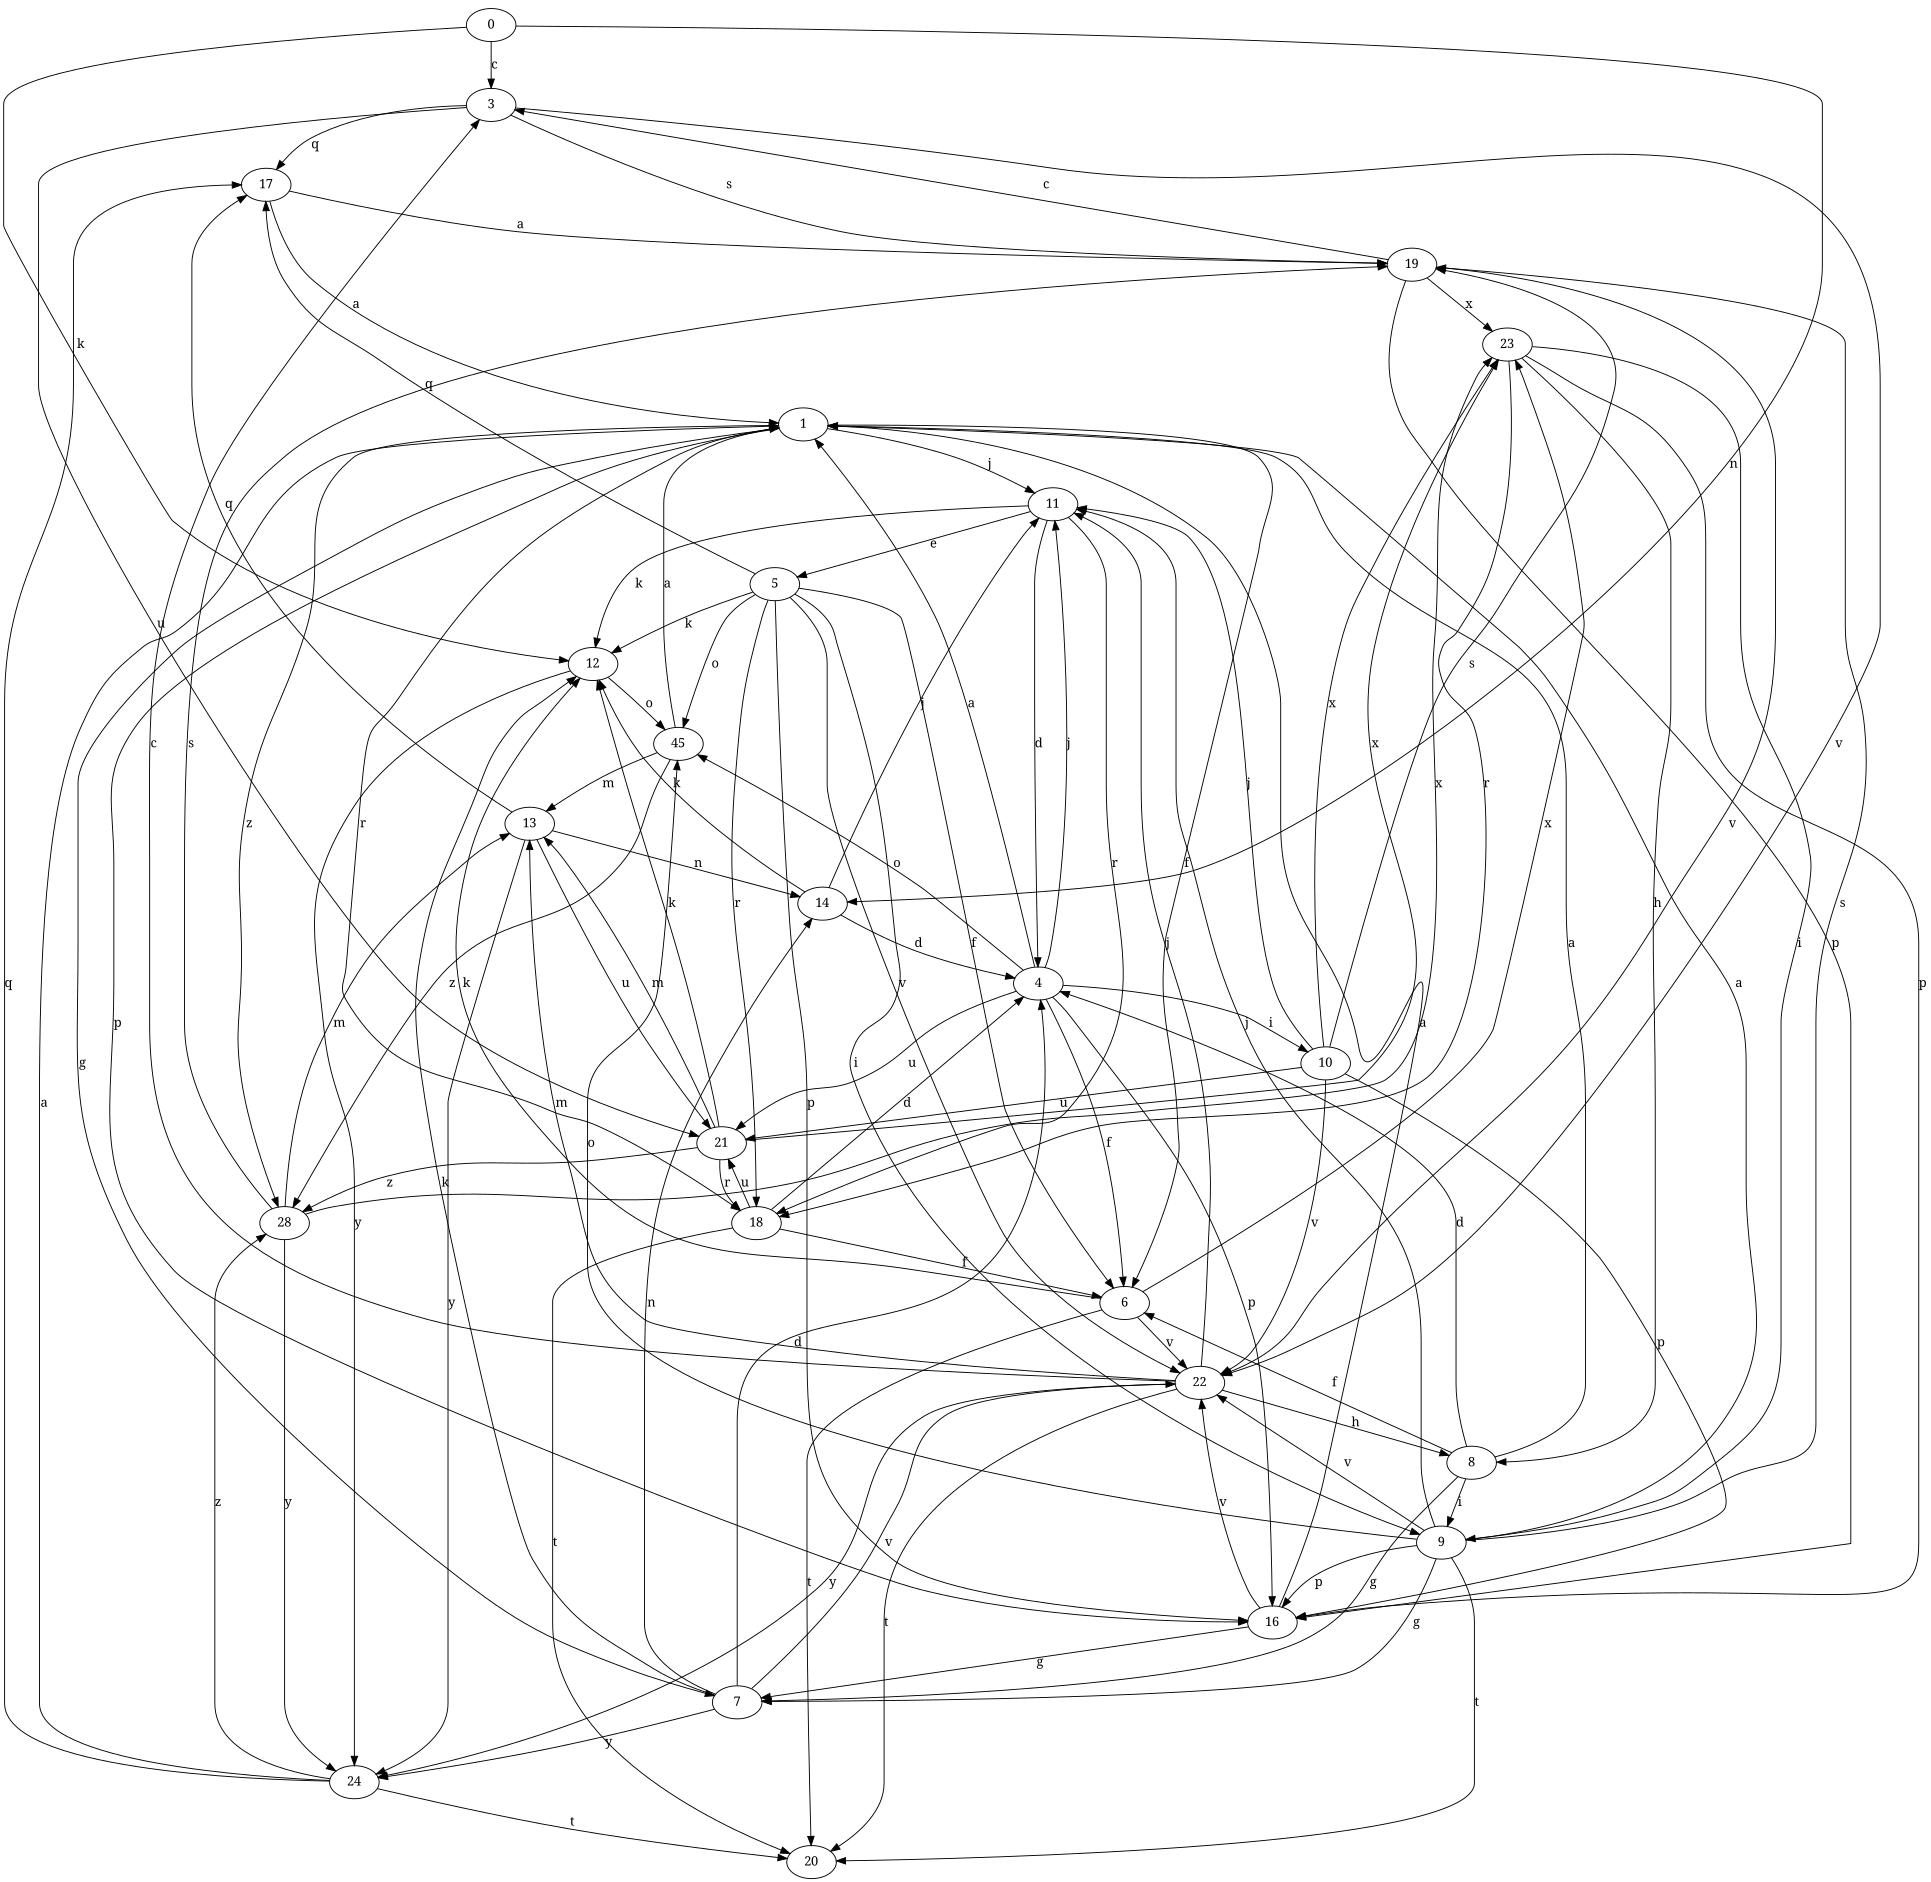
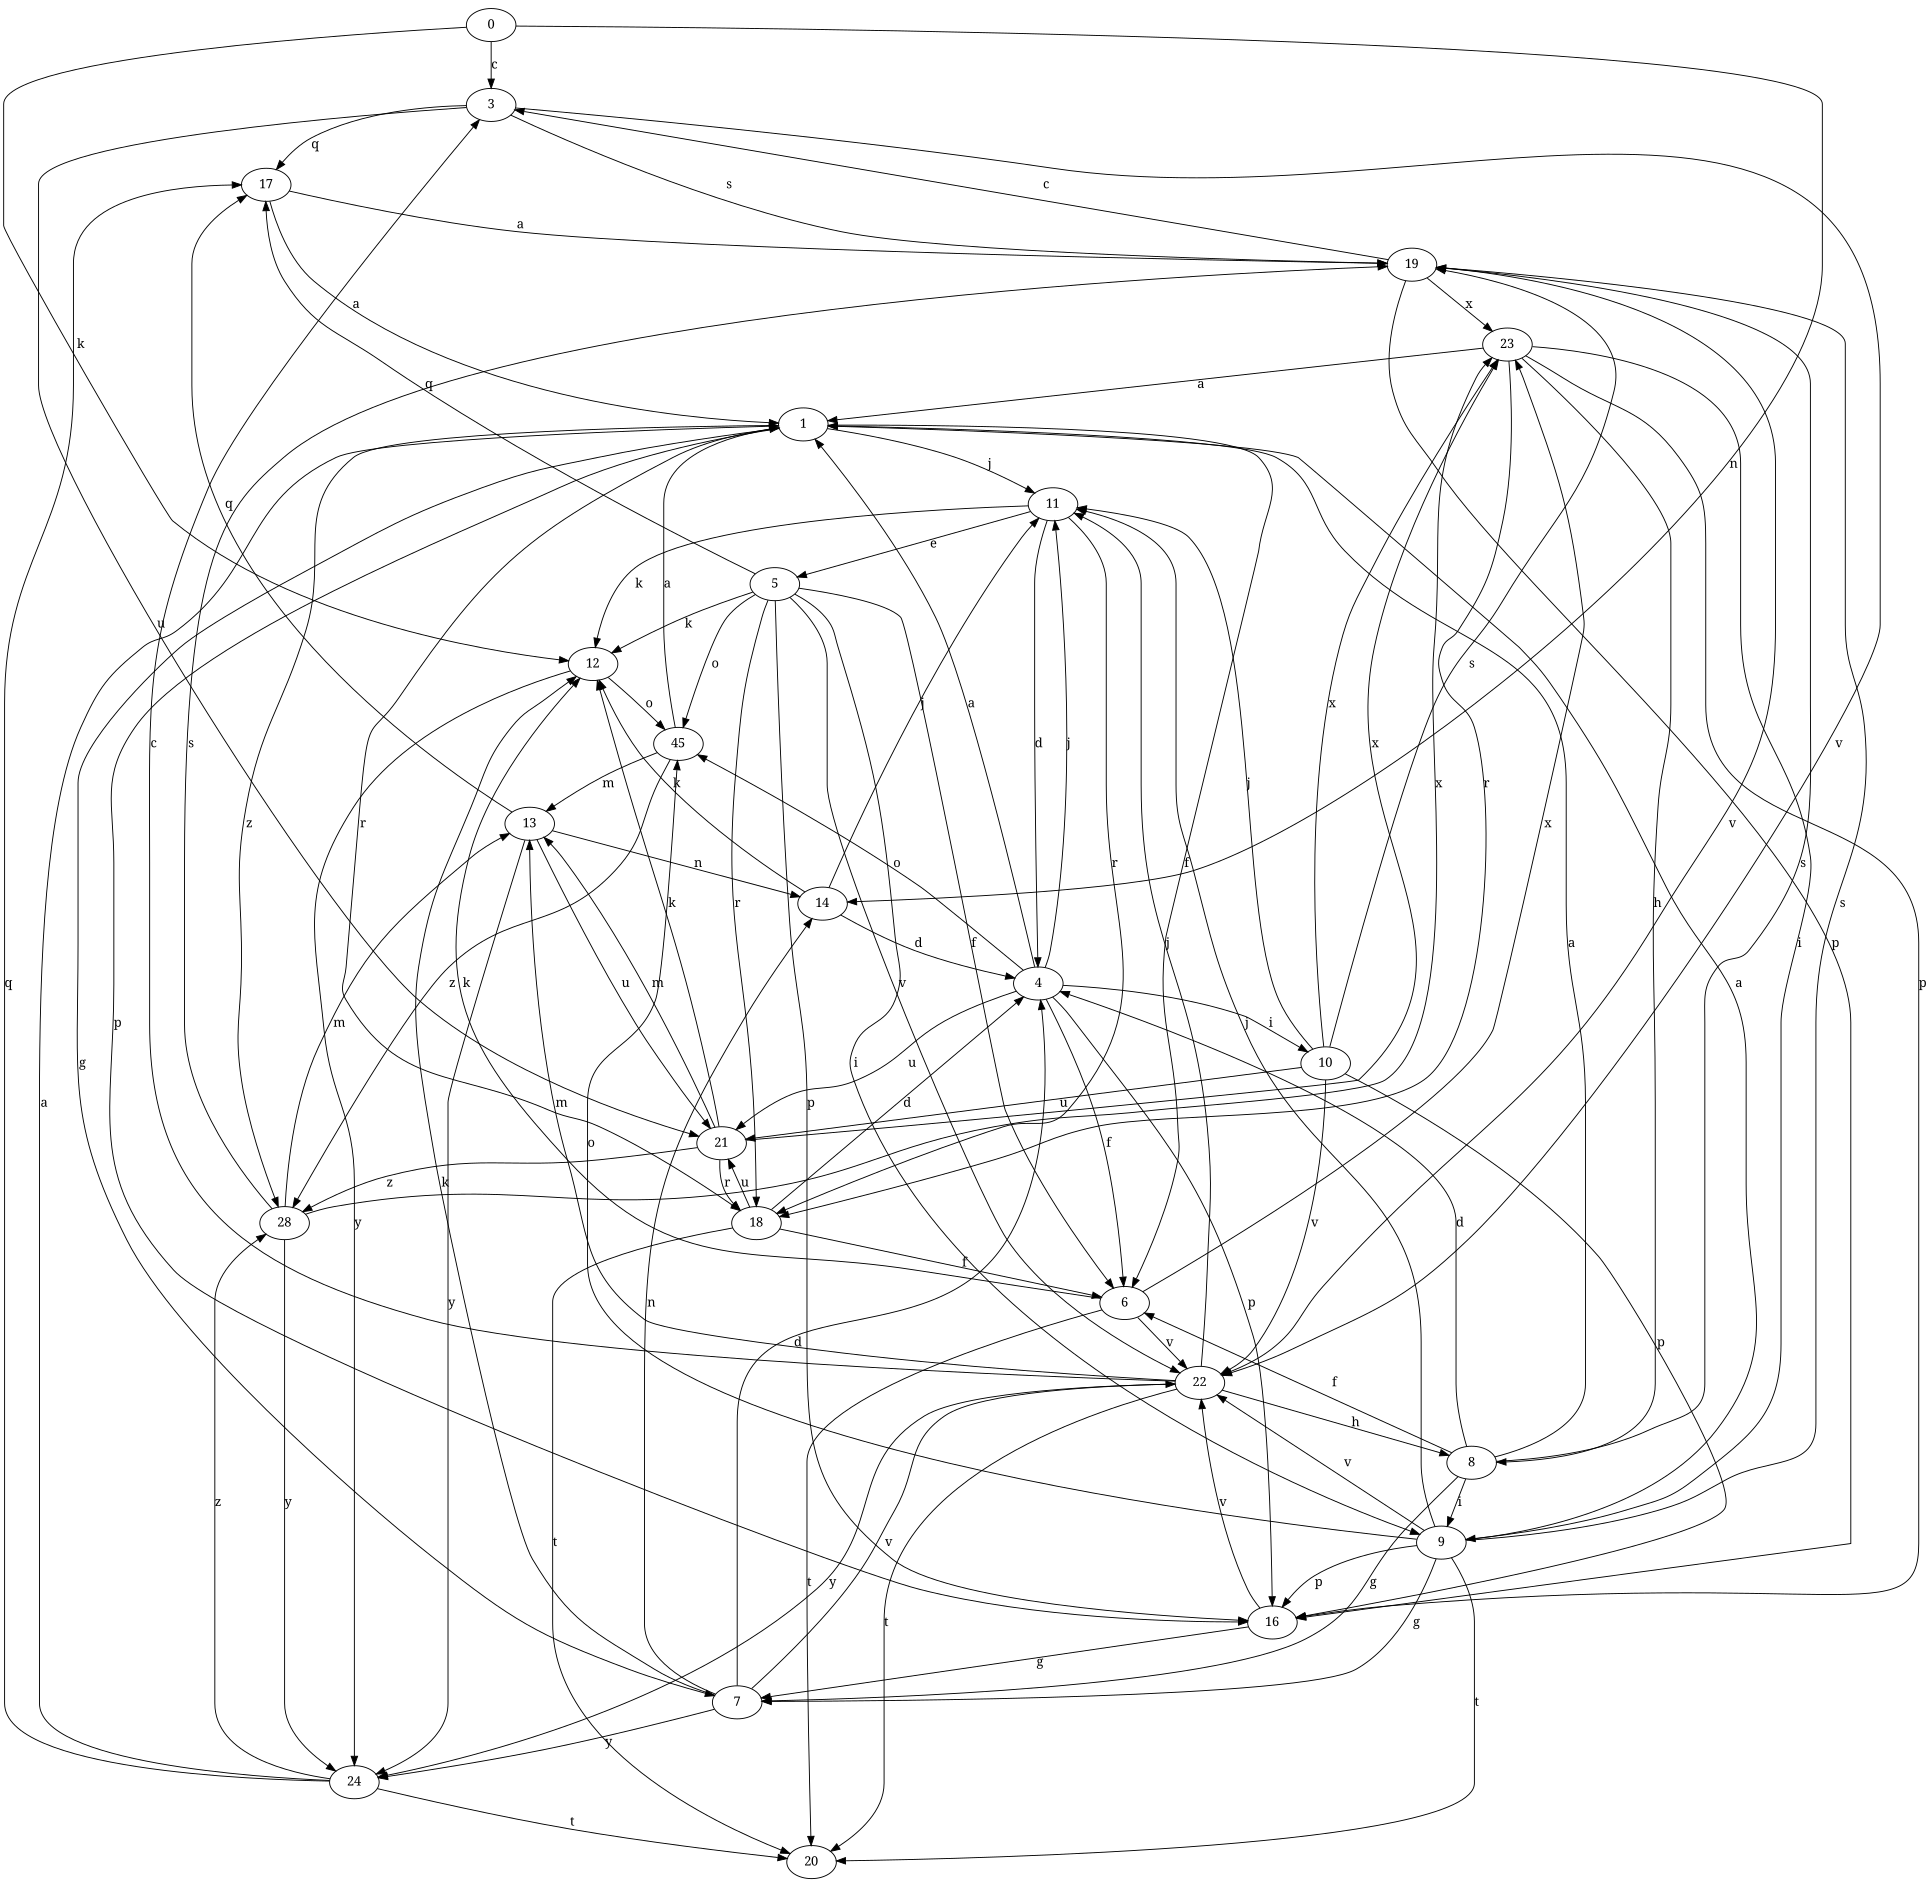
none -> (1799, 862)
(1327, 961) -> (1160, 384)
